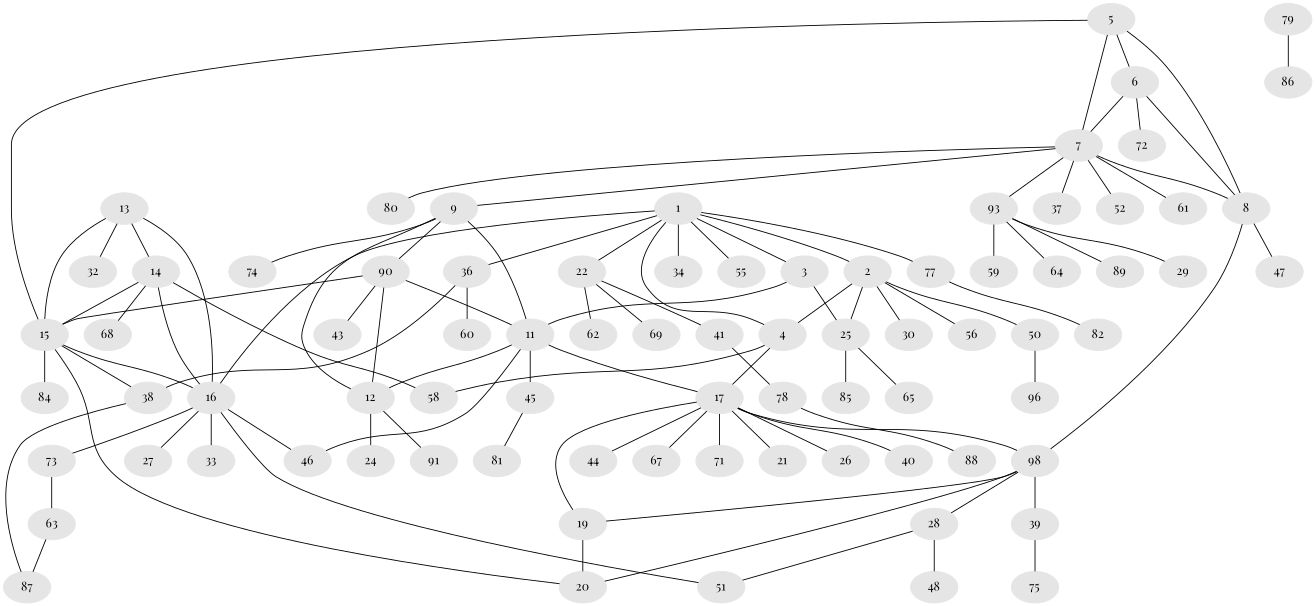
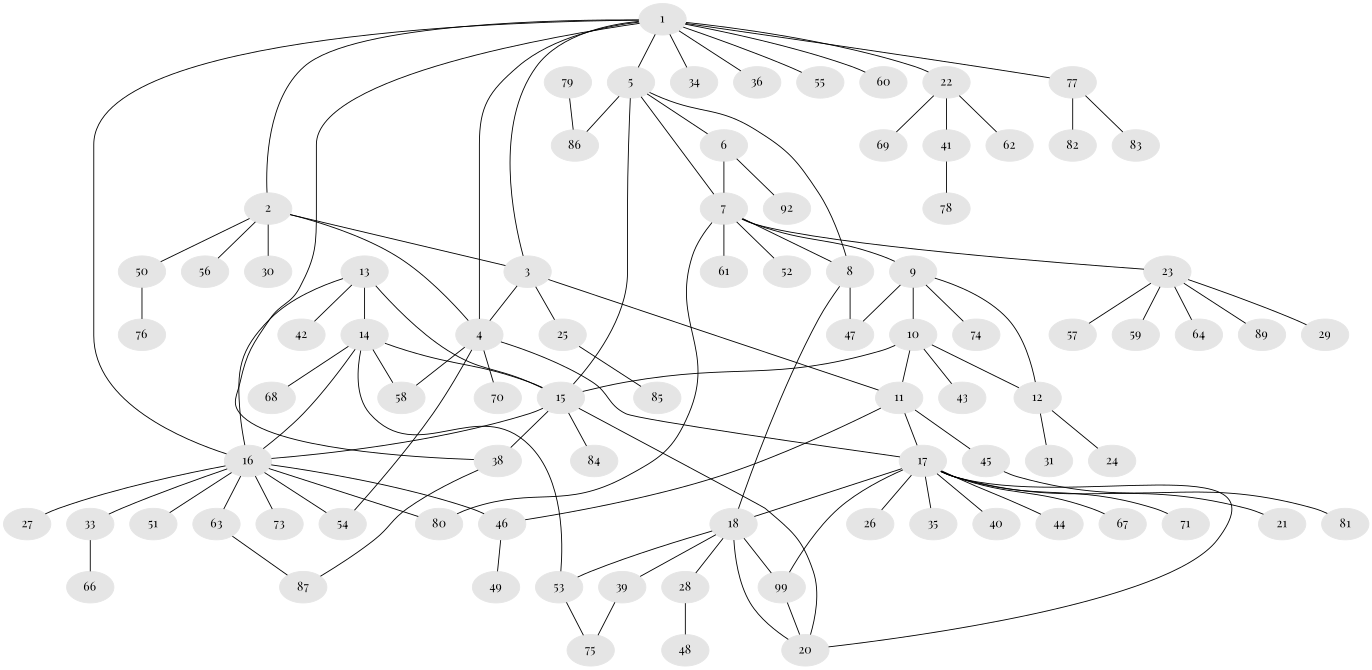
none -> (647, 51)
none -> (603, 114)
none -> (1136, 145)
(1142, 145) -> (787, 209)
(1191, 146) -> none
(994, 209) -> (1167, 272)
(1057, 209) -> none
(504, 266) -> (882, 303)
(93, 272) -> (301, 335)
(386, 272) -> (913, 335)
(467, 299) -> (776, 44)
none -> (503, 303)
(857, 303) -> (398, 240)
none -> (1073, 335)
(450, 366) -> none
(306, 368) -> (316, 233)
none -> (498, 398)
(909, 398) -> none
(1035, 398) -> (142, 335)
(434, 461) -> (1049, 461)
(972, 461) -> none
(1035, 461) -> (734, 524)
(52, 493) -> (232, 493)
none -> (344, 493)
none -> (343, 524)
(583, 524) -> (782, 587)
none -> (933, 524)
(828, 556) -> none
none -> (1189, 563)
none -> (90, 587)
none -> (496, 587)
none -> (559, 587)
